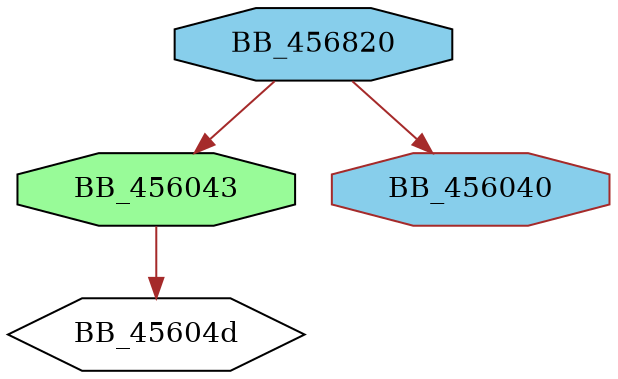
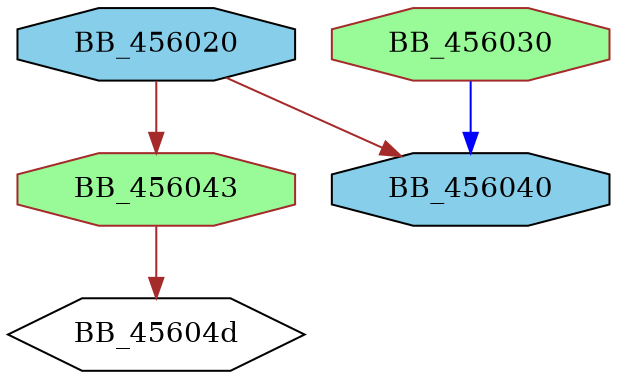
(313, 44) -> (156, 44)
none -> (471, 44)
(156, 189) -> (156, 189)
(471, 189) -> (471, 189)
